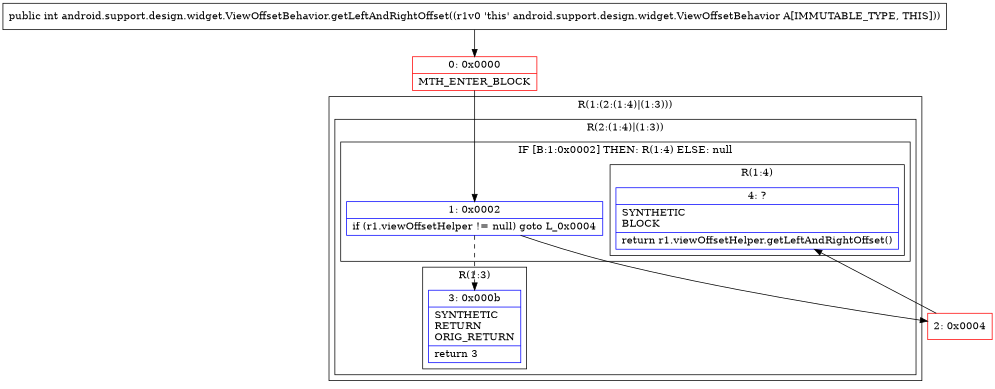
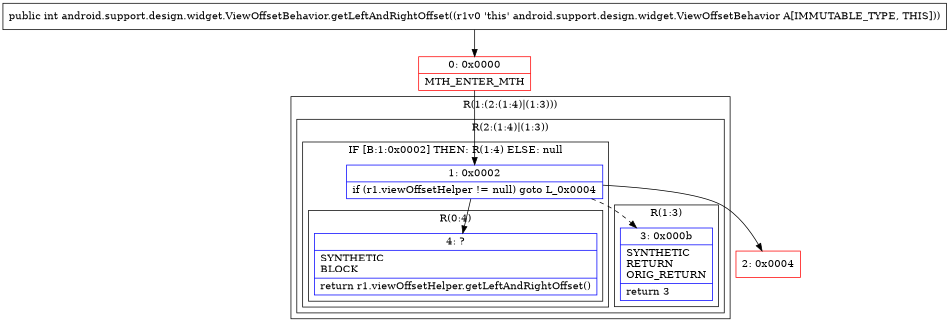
(475, 82) -> (475, 82)
(757, 173) -> (456, 219)
(879, 283) -> (467, 215)
